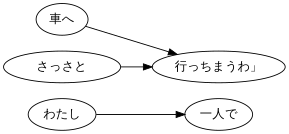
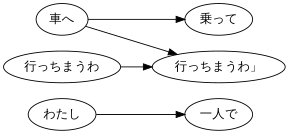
none -> (219, 19)
(62, 67) -> (62, 67)
